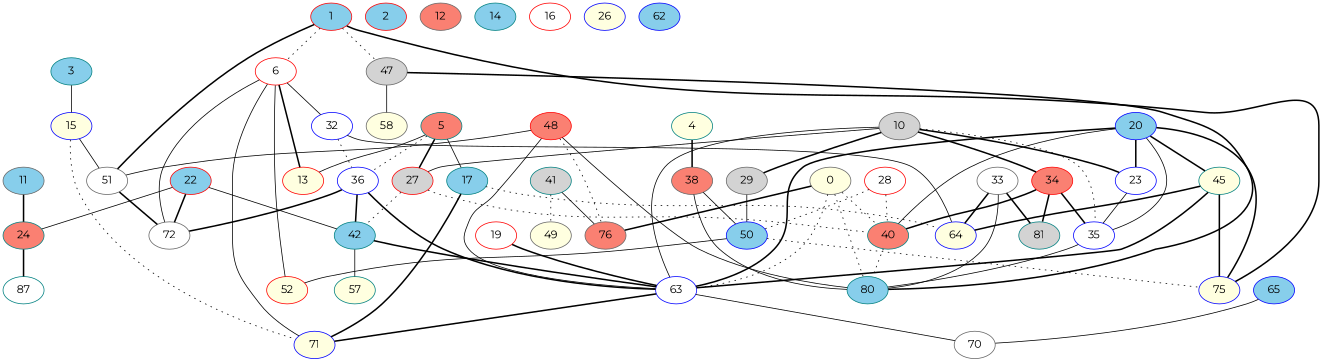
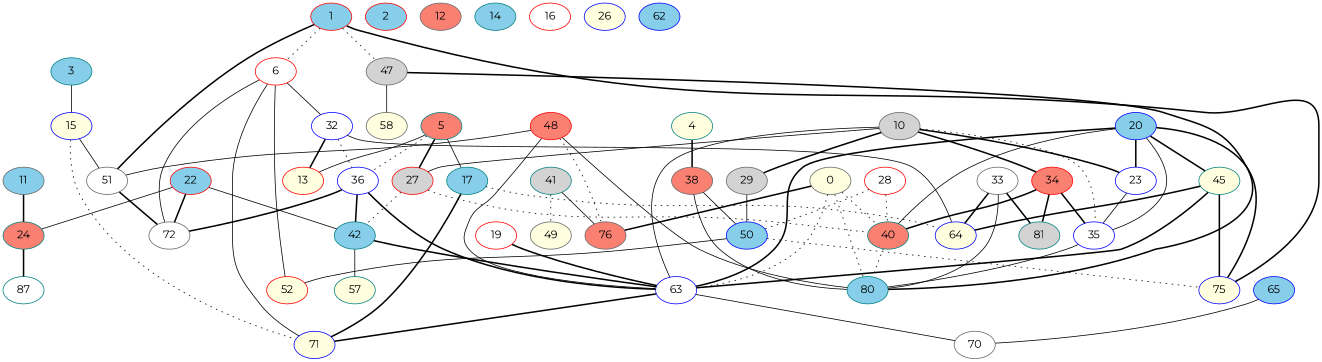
(289, 126) -> (316, 156)
